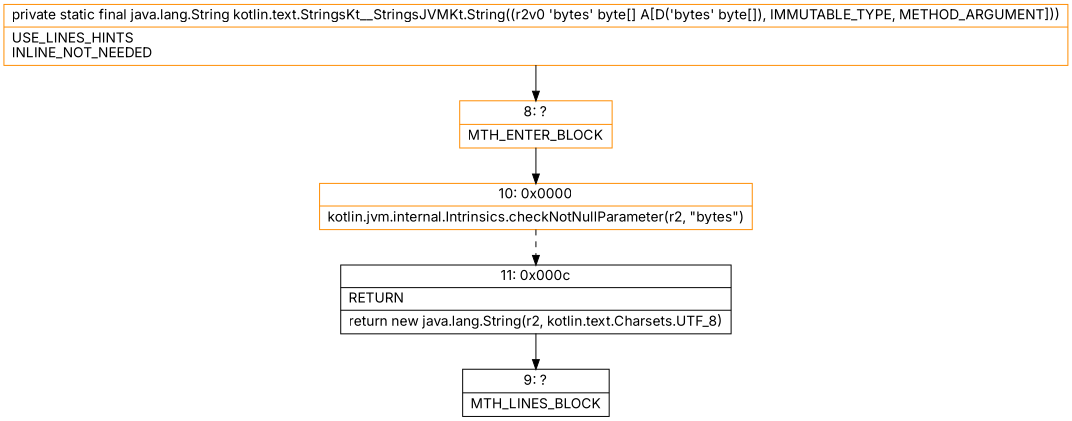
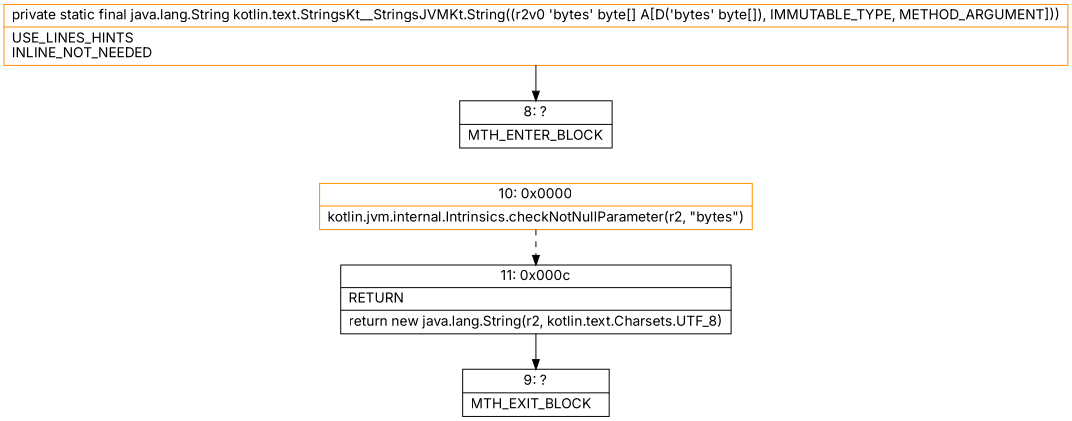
(536, 124) -> (536, 124)
(536, 161) -> none
(536, 404) -> (531, 404)
